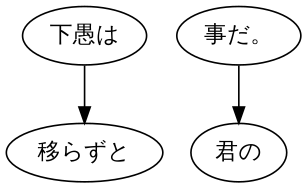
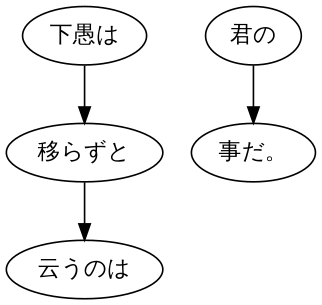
(239, 86) -> (253, 86)
none -> (85, 270)
